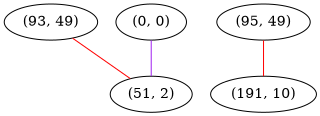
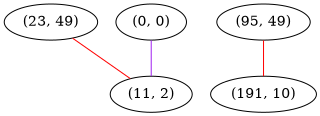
(51, 22) -> (51, 22)
(151, 94) -> (151, 94)
